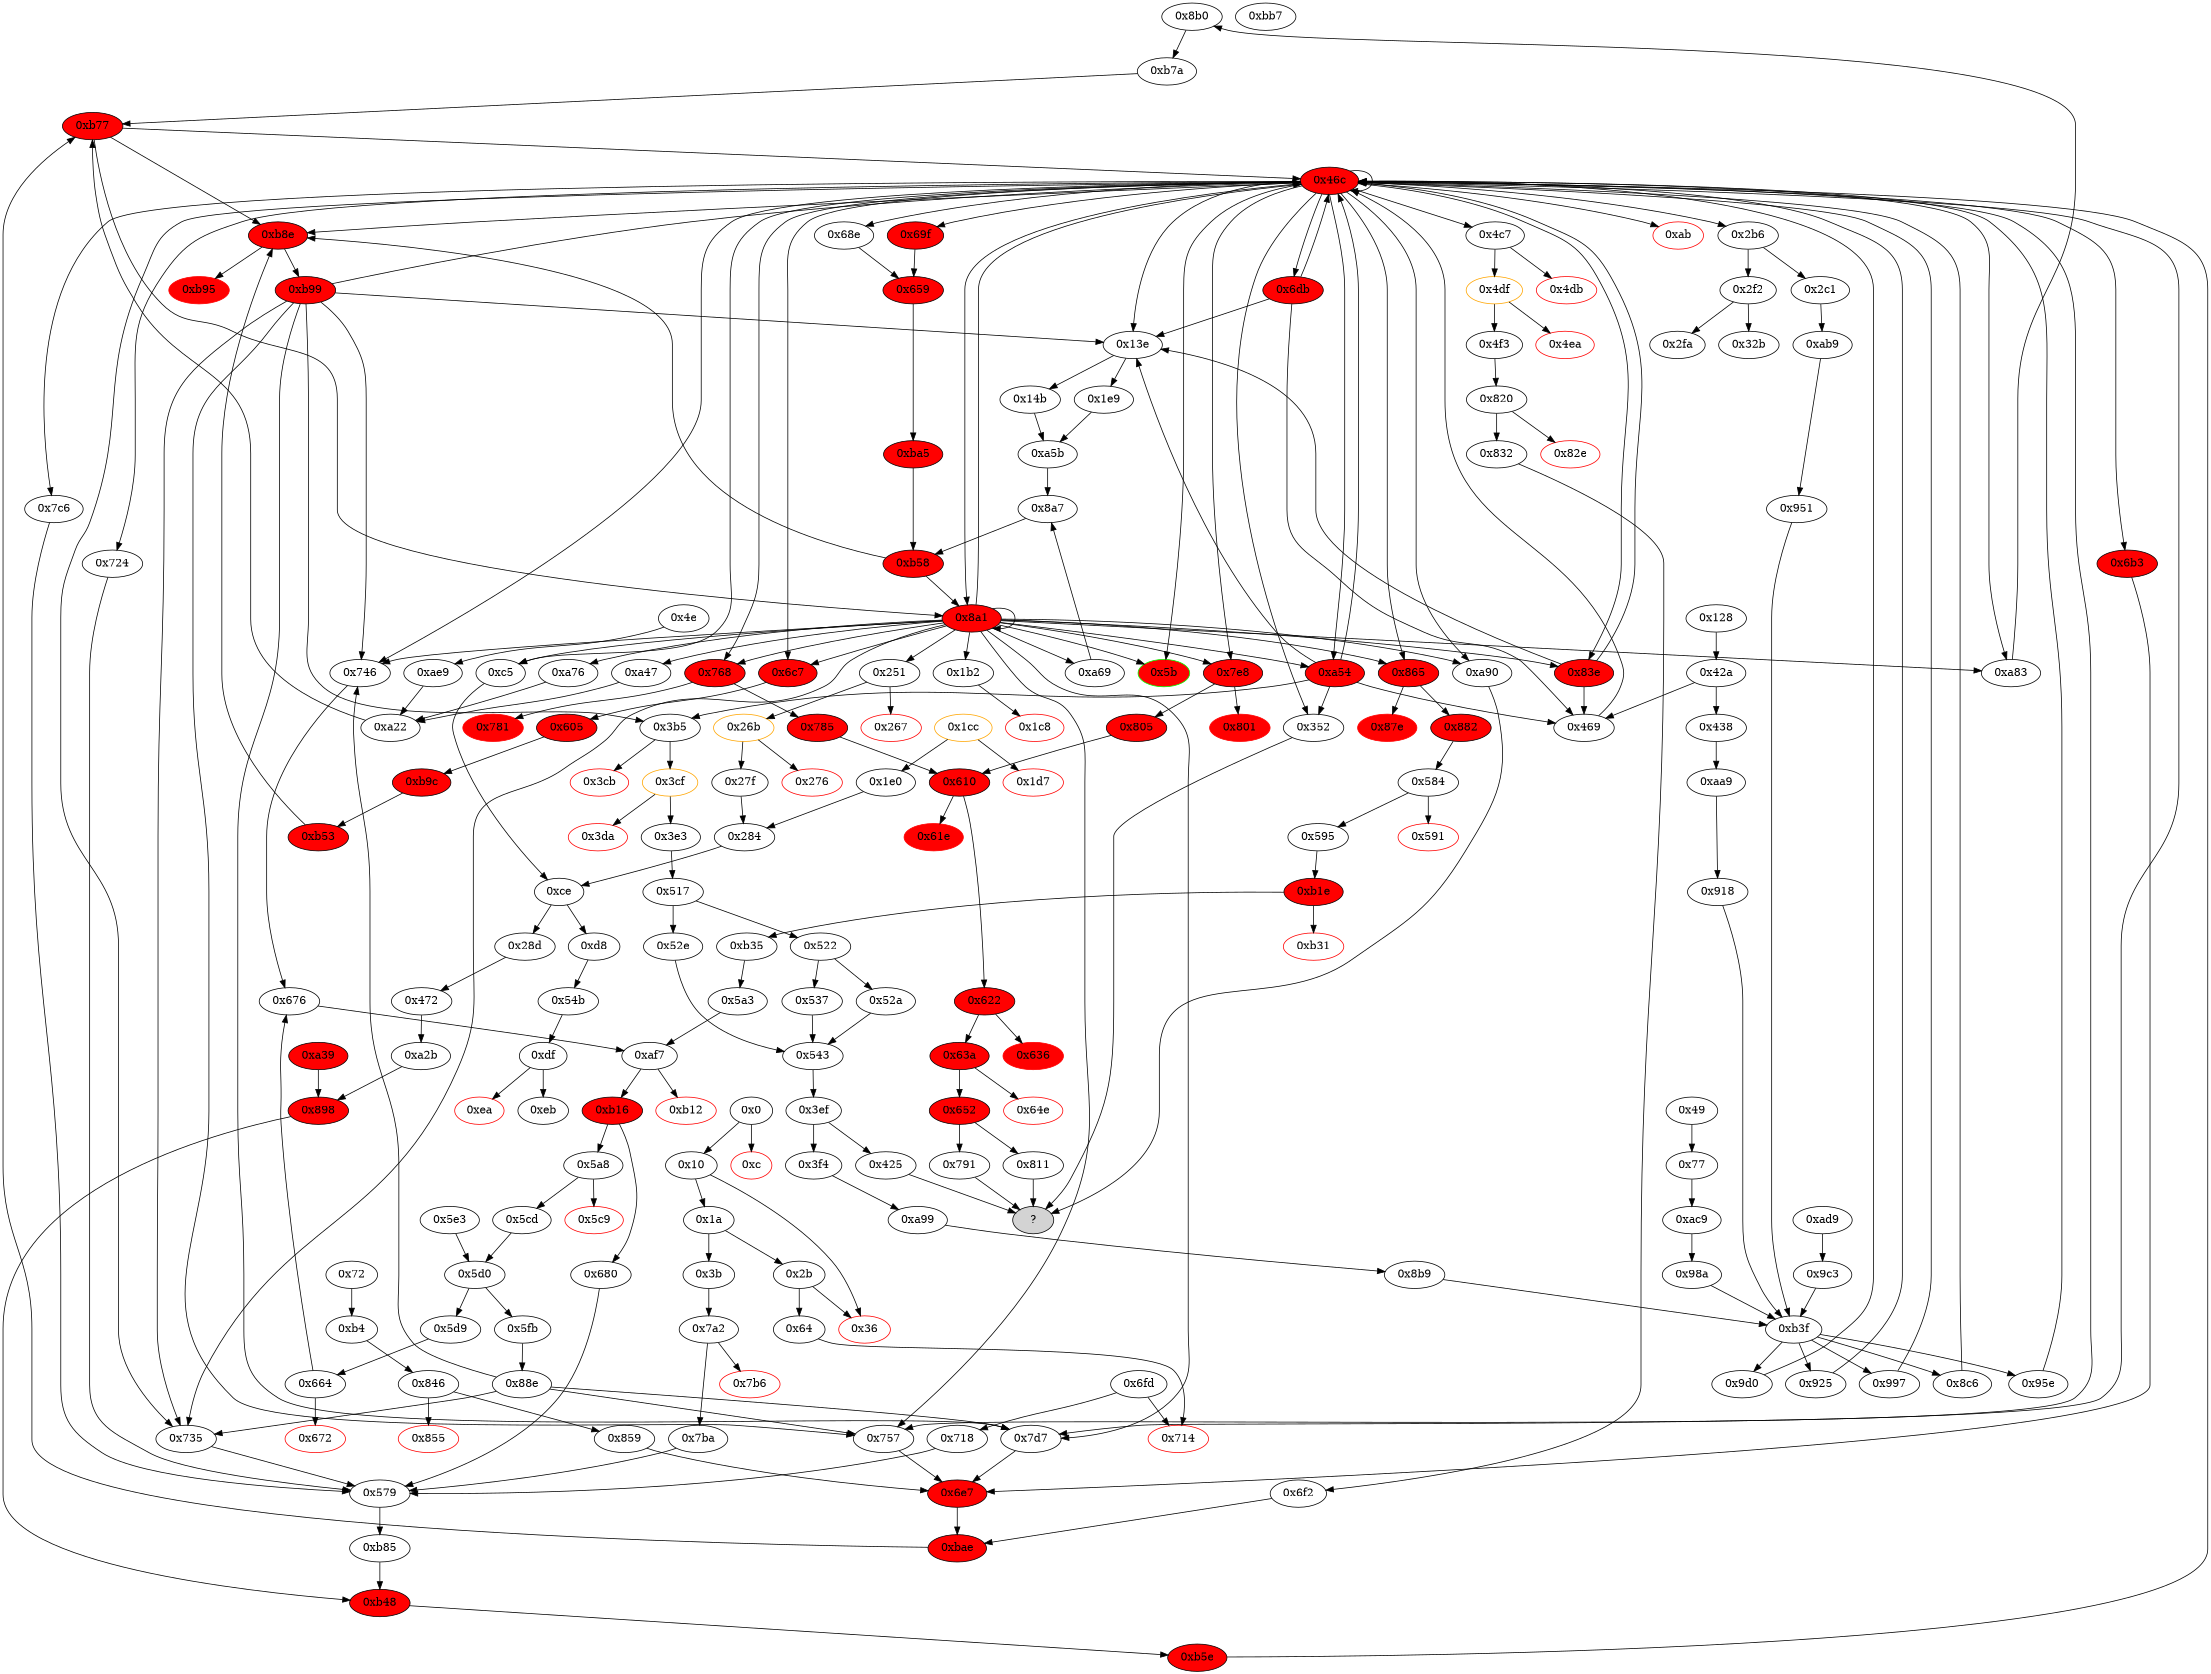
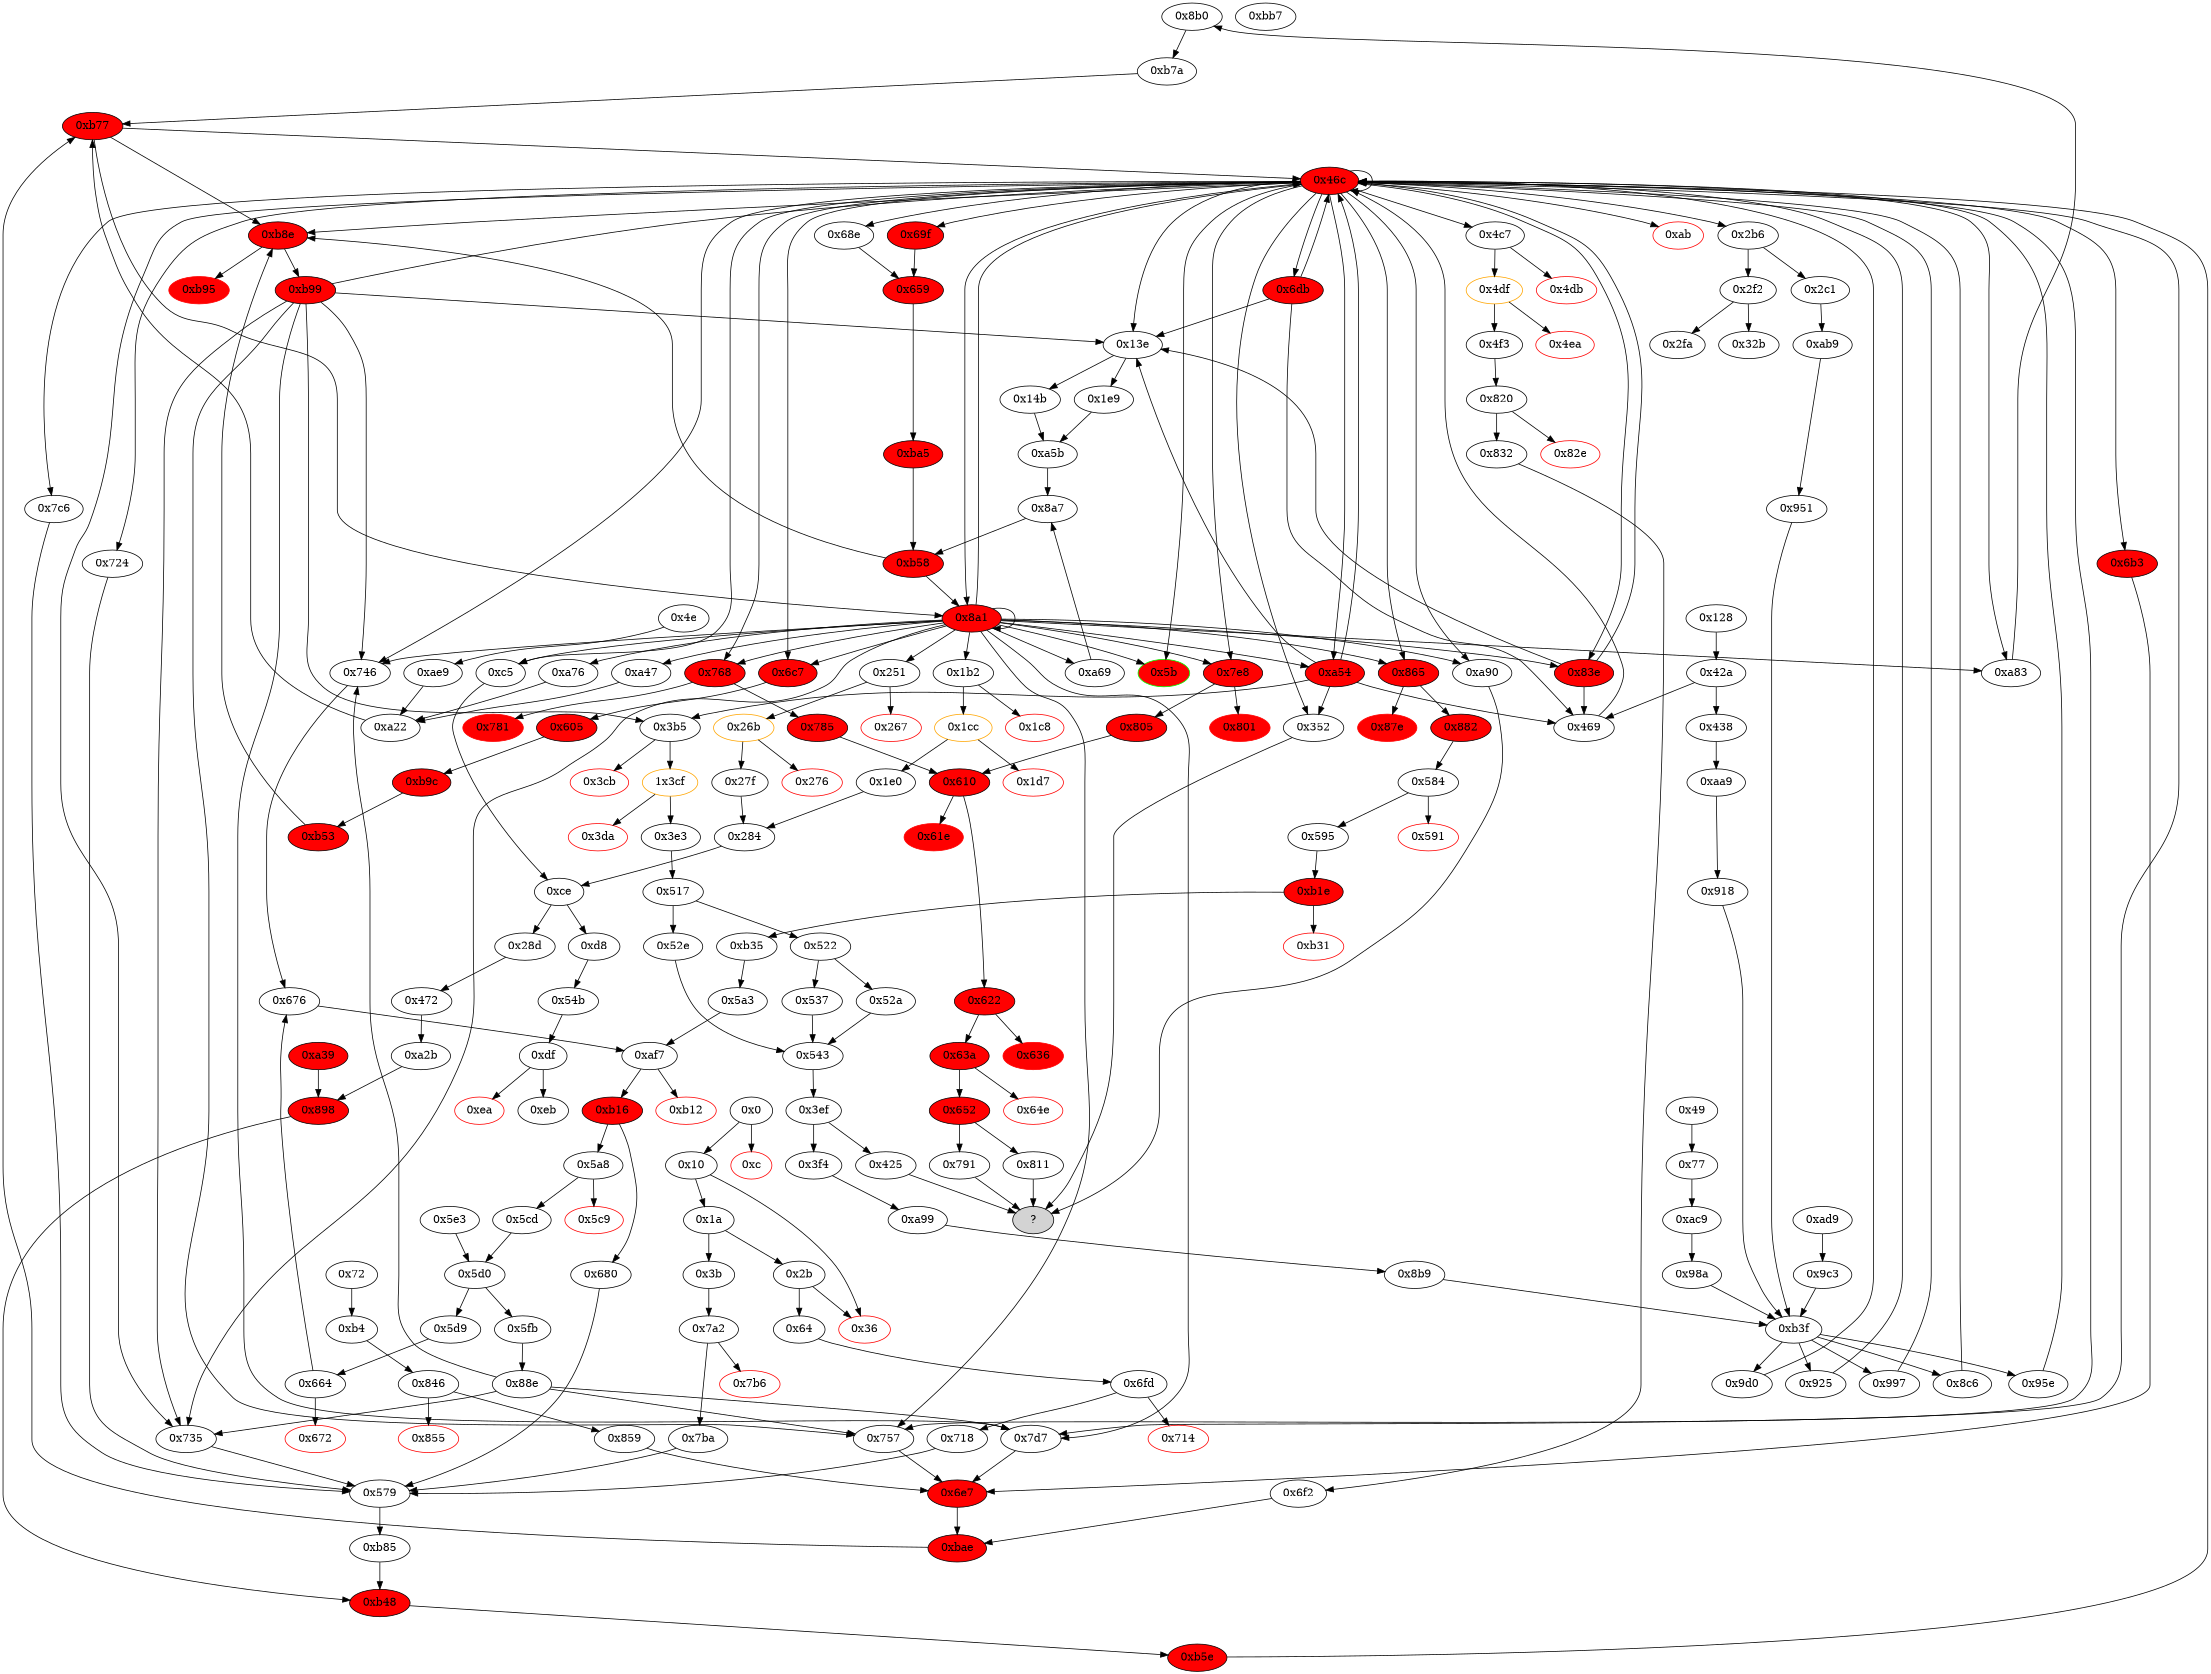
none -> (963, 698)
(670, 783) -> (670, 783)
(1022, 1351) -> (952, 1366)
